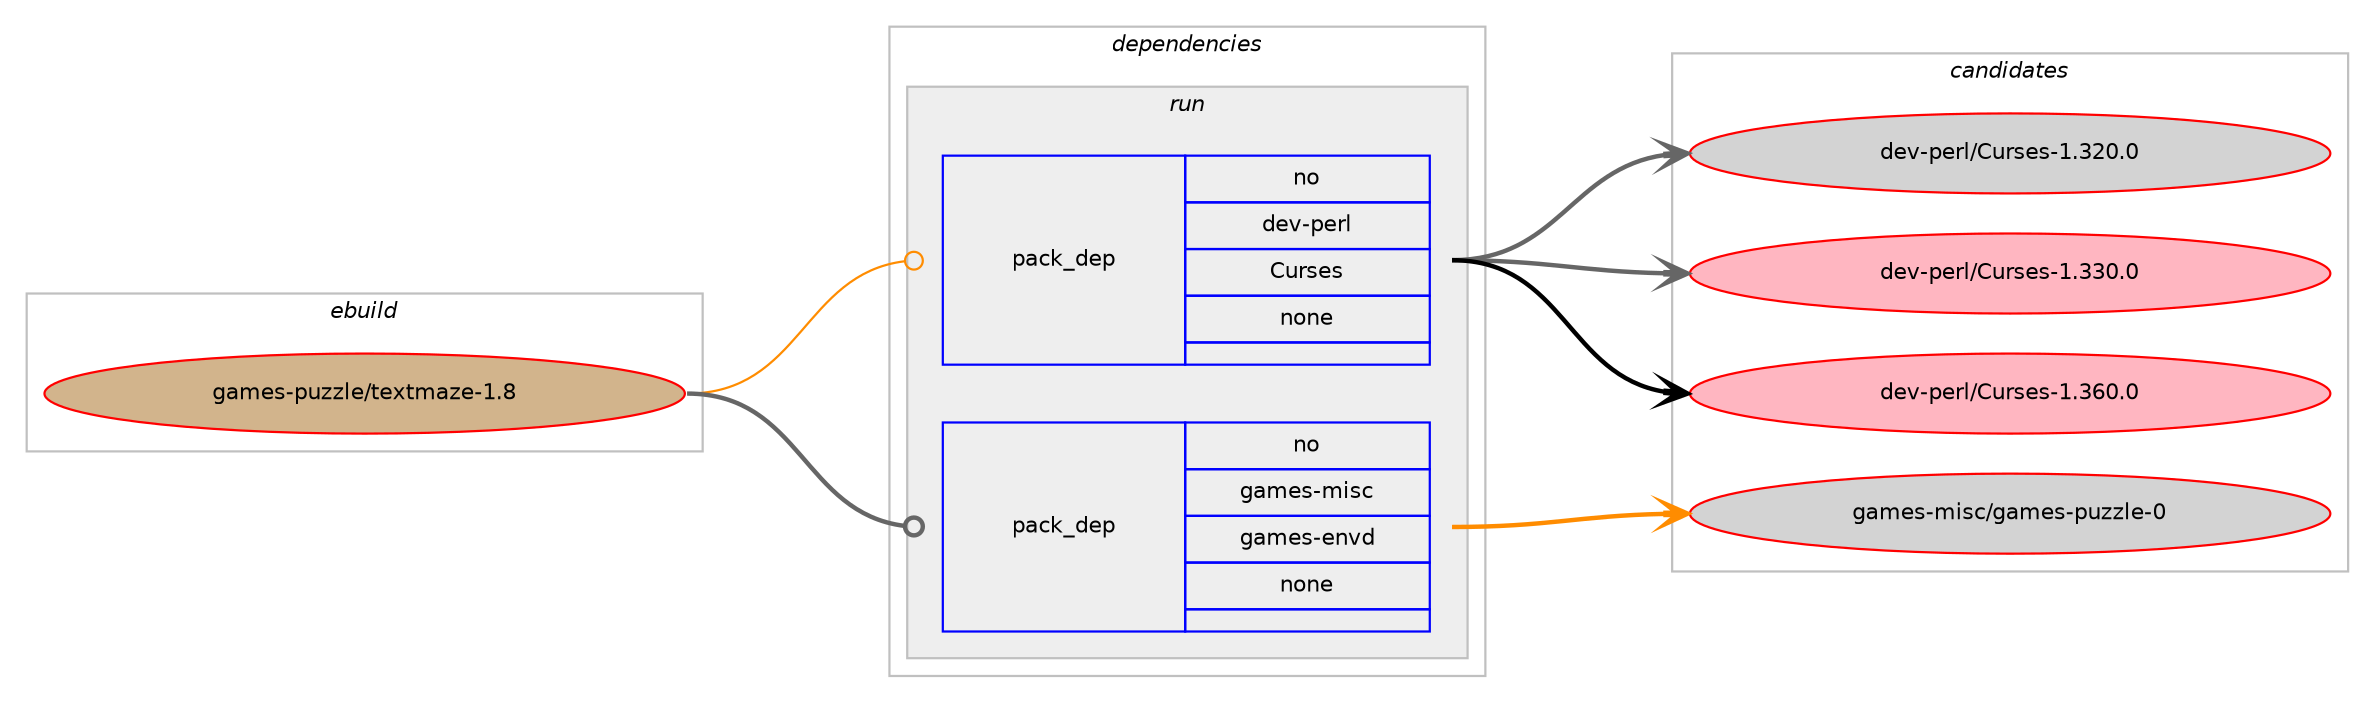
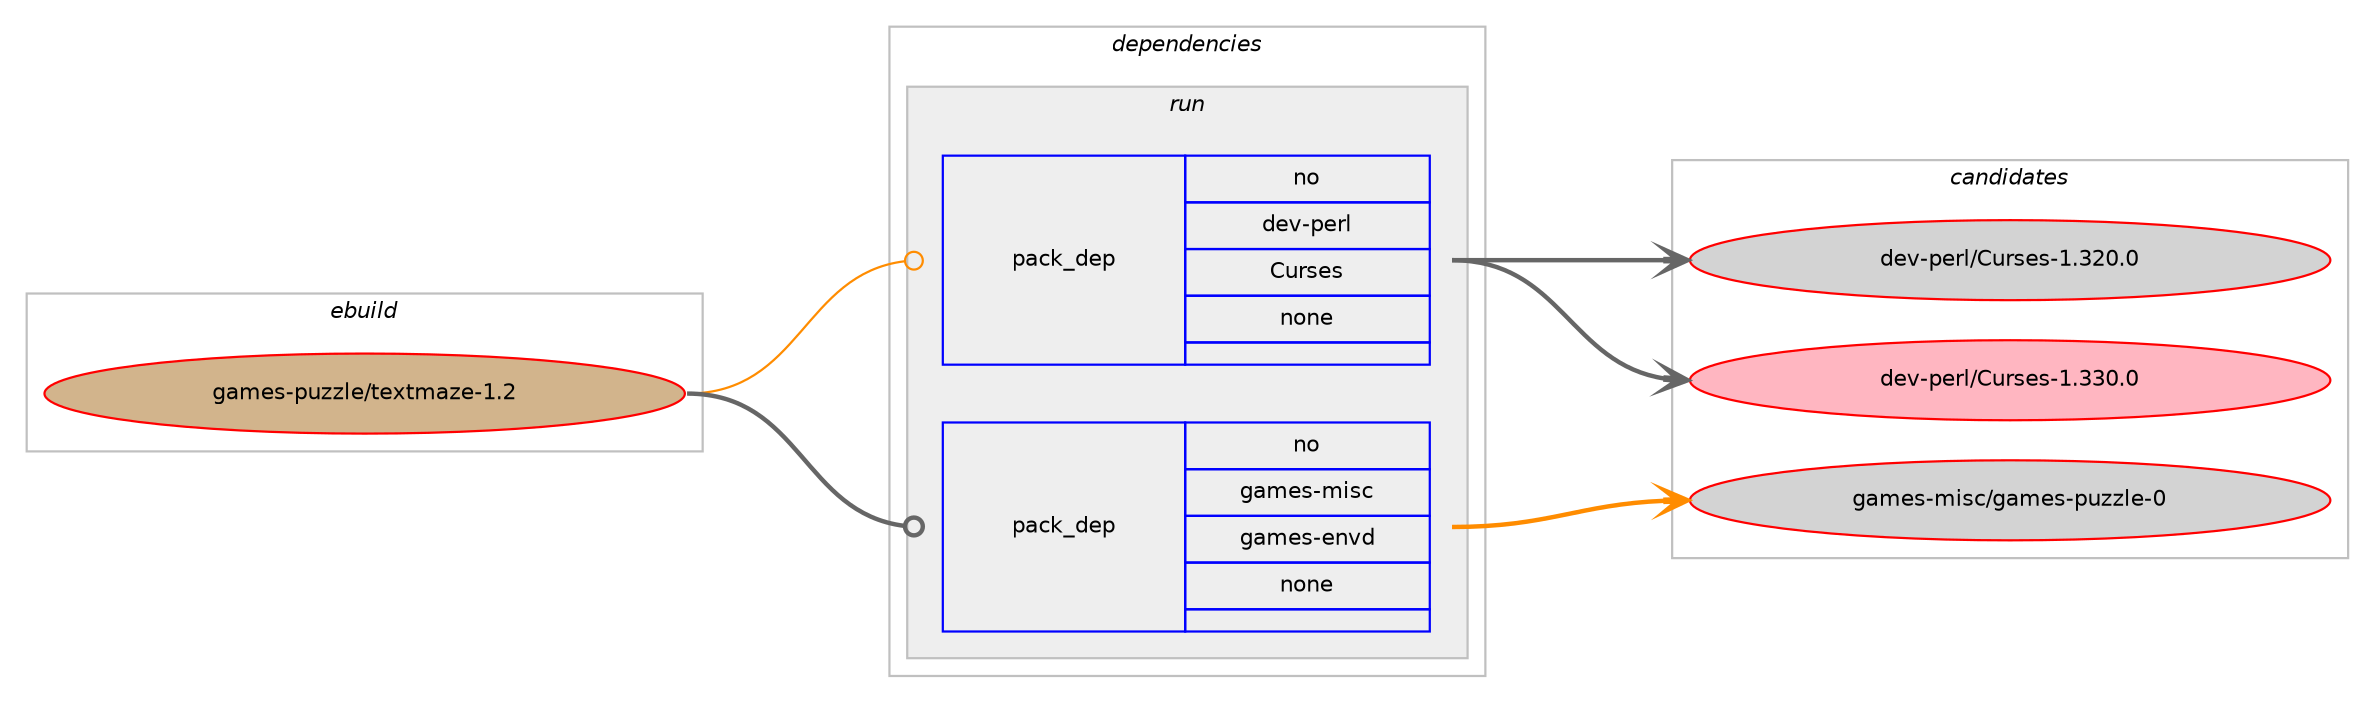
(365, 394) -> (365, 394)
(2010, 394) -> none
